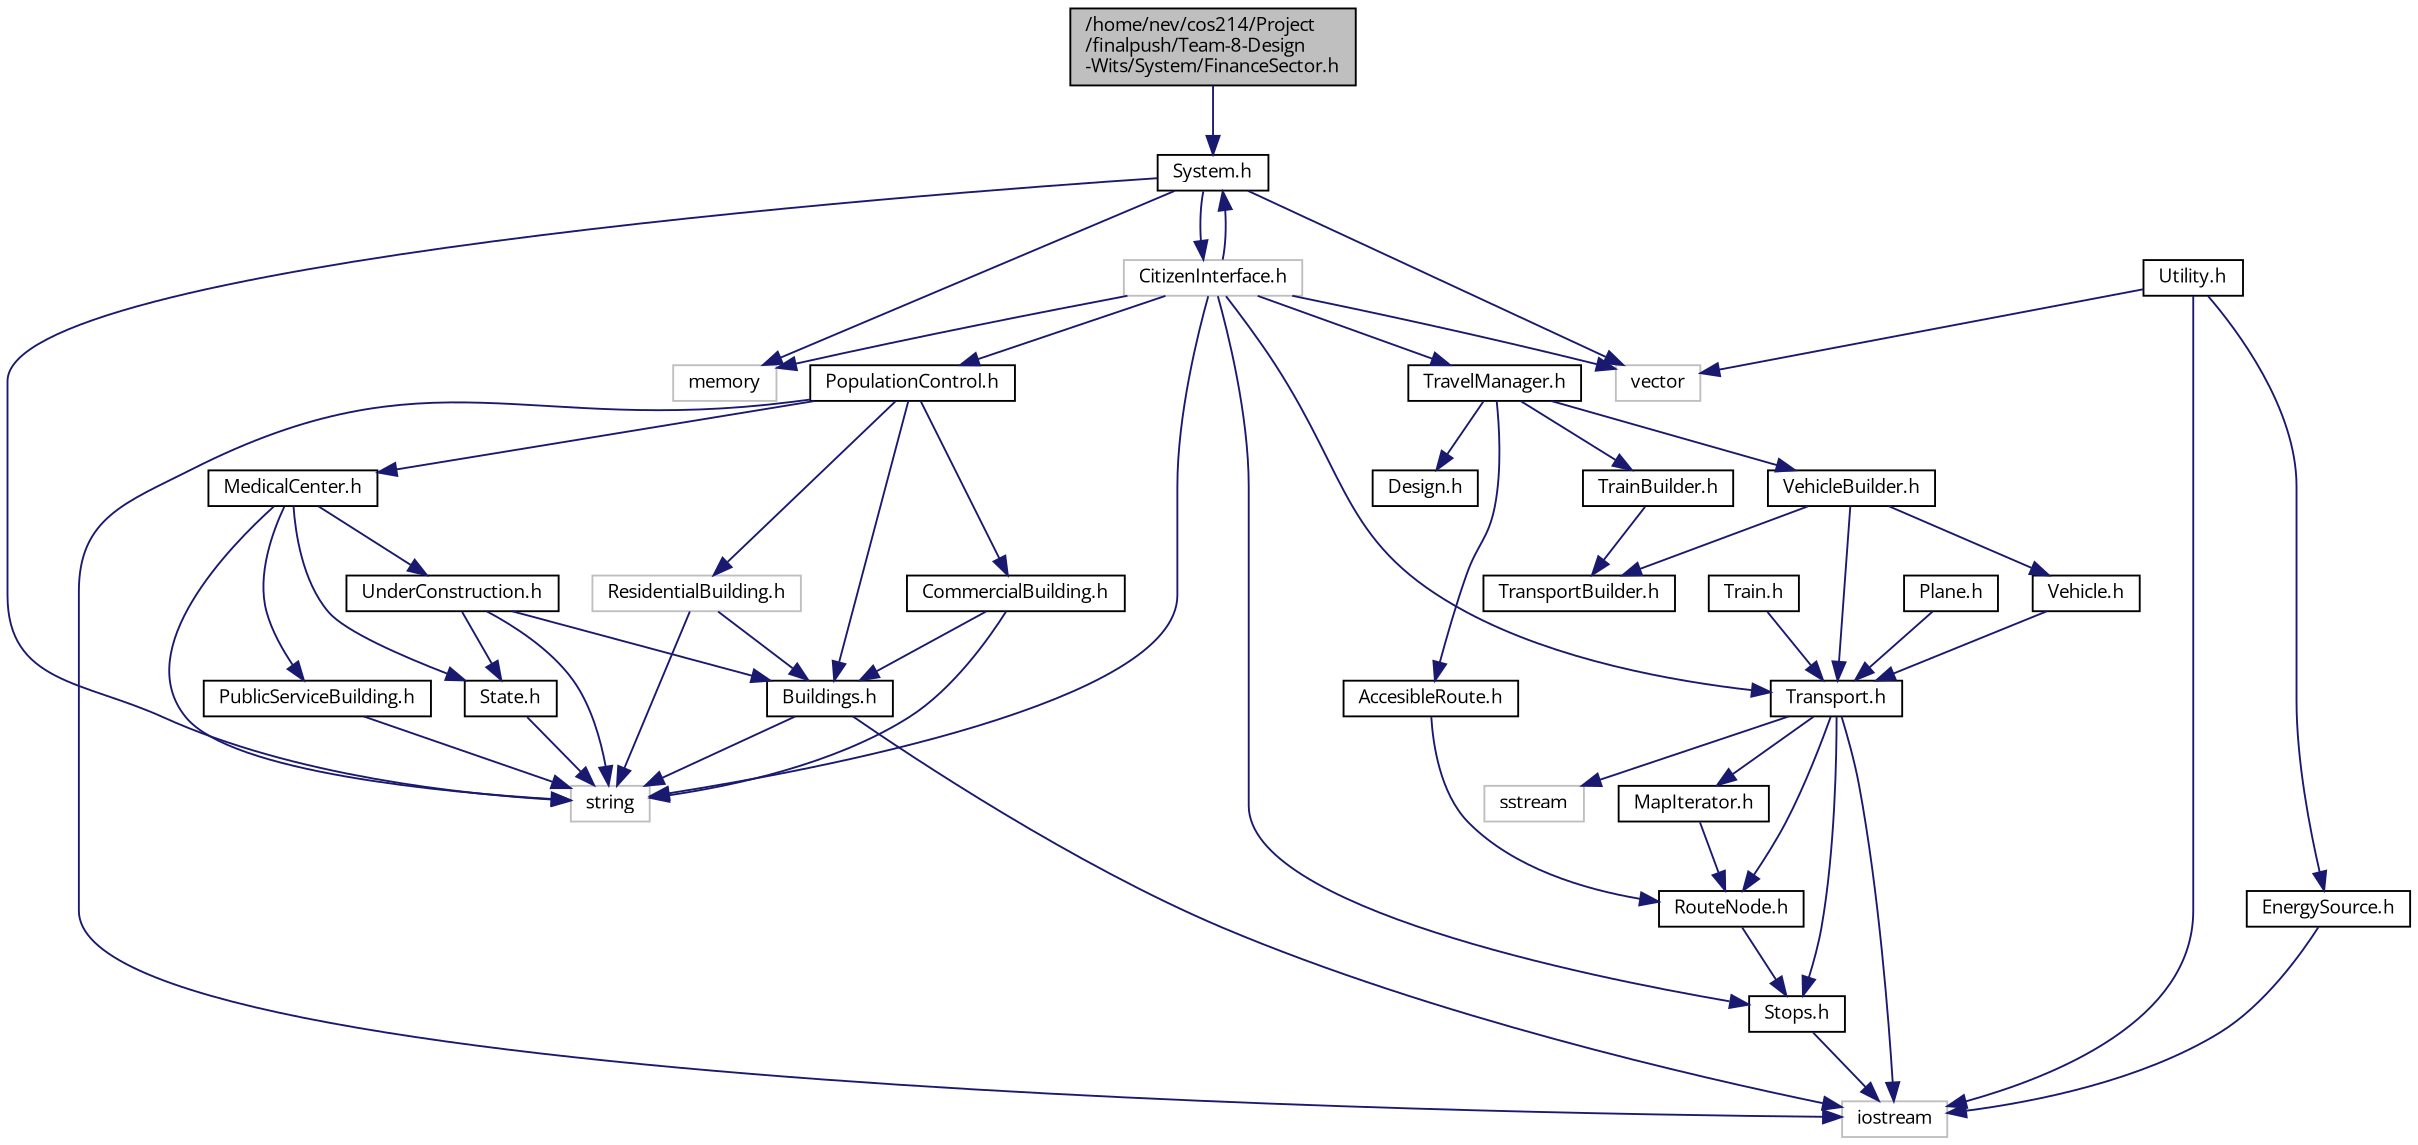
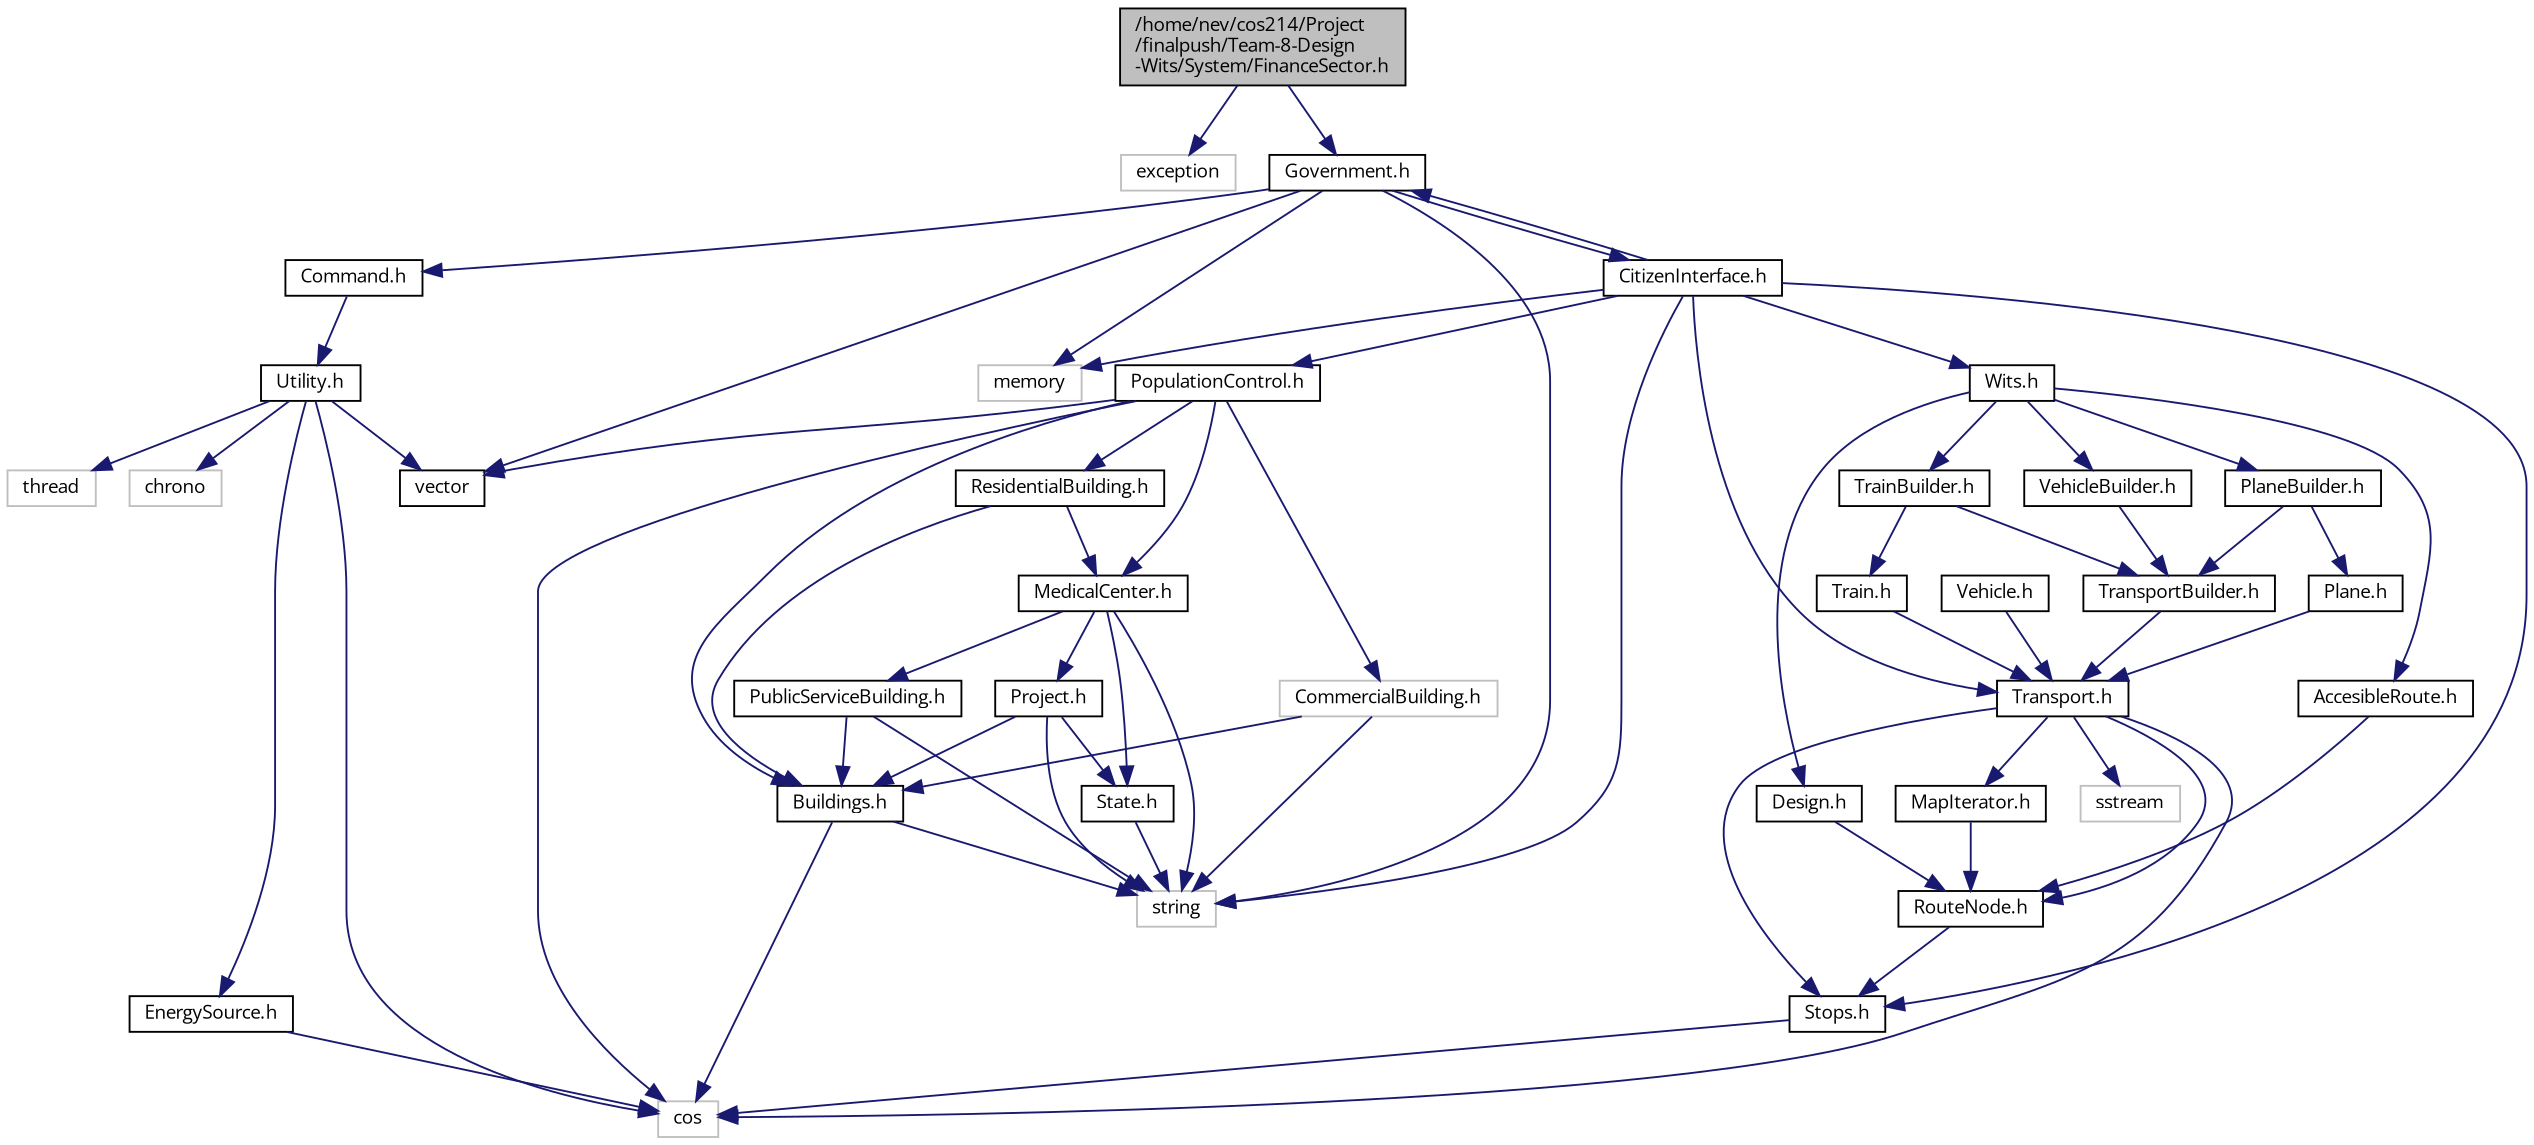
none -> (1178, 173)
(1213, 173) -> (1347, 173)
none -> (354, 278)
(1213, 278) -> (1693, 278)
(1445, 329) -> (809, 431)
(1495, 383) -> (2012, 383)
(1658, 383) -> (442, 488)
none -> (52, 488)
none -> (176, 488)
none -> (2303, 488)
none -> (1892, 532)
(1960, 537) -> none
(1845, 584) -> (2128, 639)
(453, 593) -> (1049, 699)
(697, 593) -> (1060, 488)
(1016, 593) -> (1389, 699)
(657, 690) -> (1078, 532)
none -> (845, 742)
none -> (1882, 851)
(1895, 1119) -> (688, 1119)
